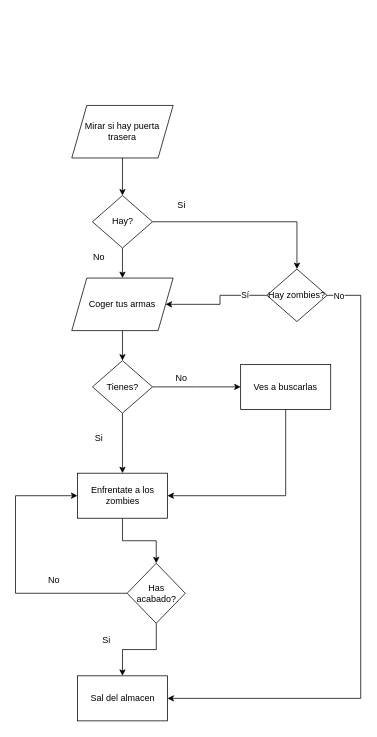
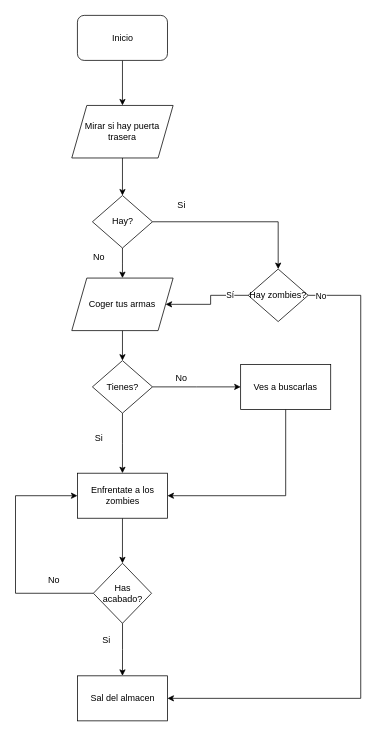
none -> (122, 38)
none -> (122, 80)
(297, 295) -> (278, 295)
(156, 593) -> (122, 593)
